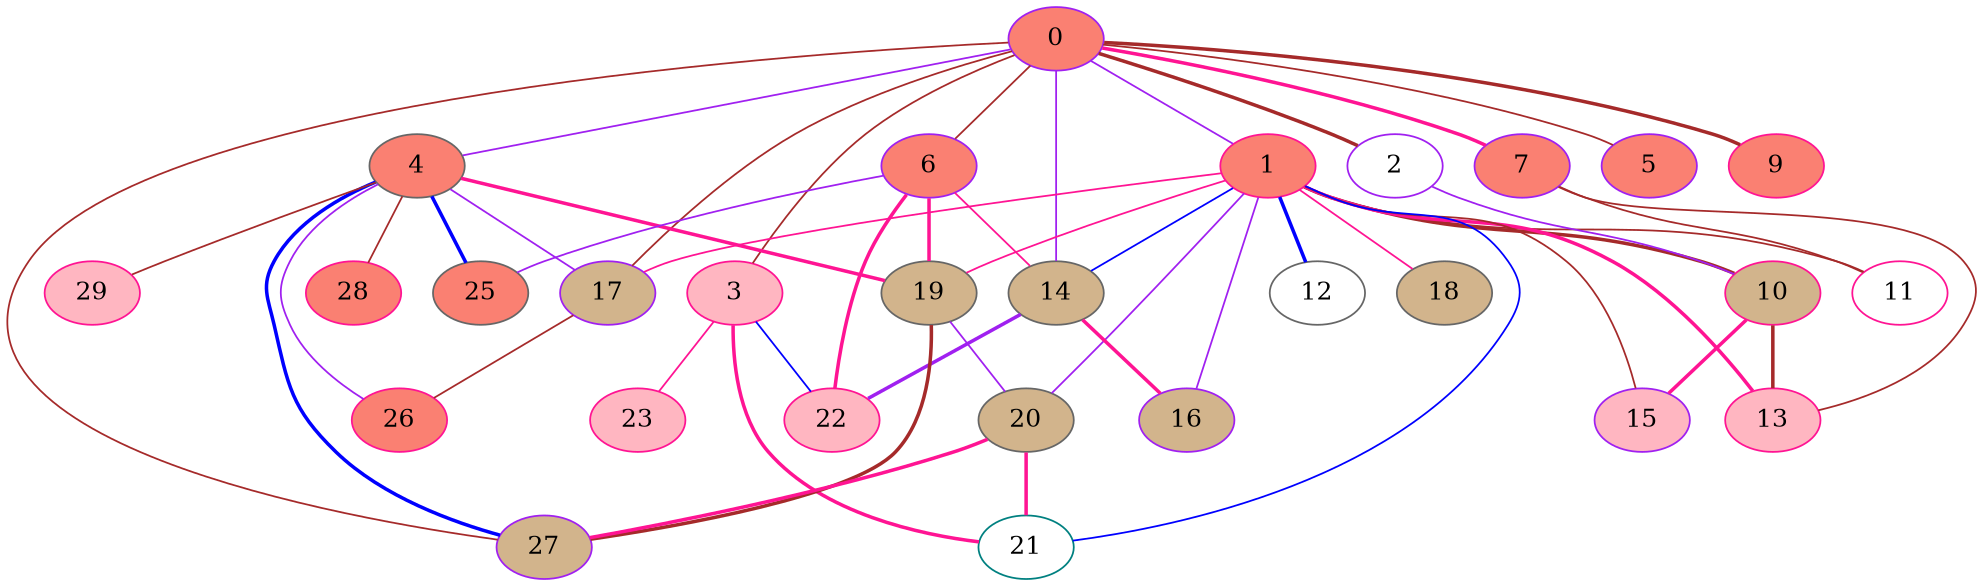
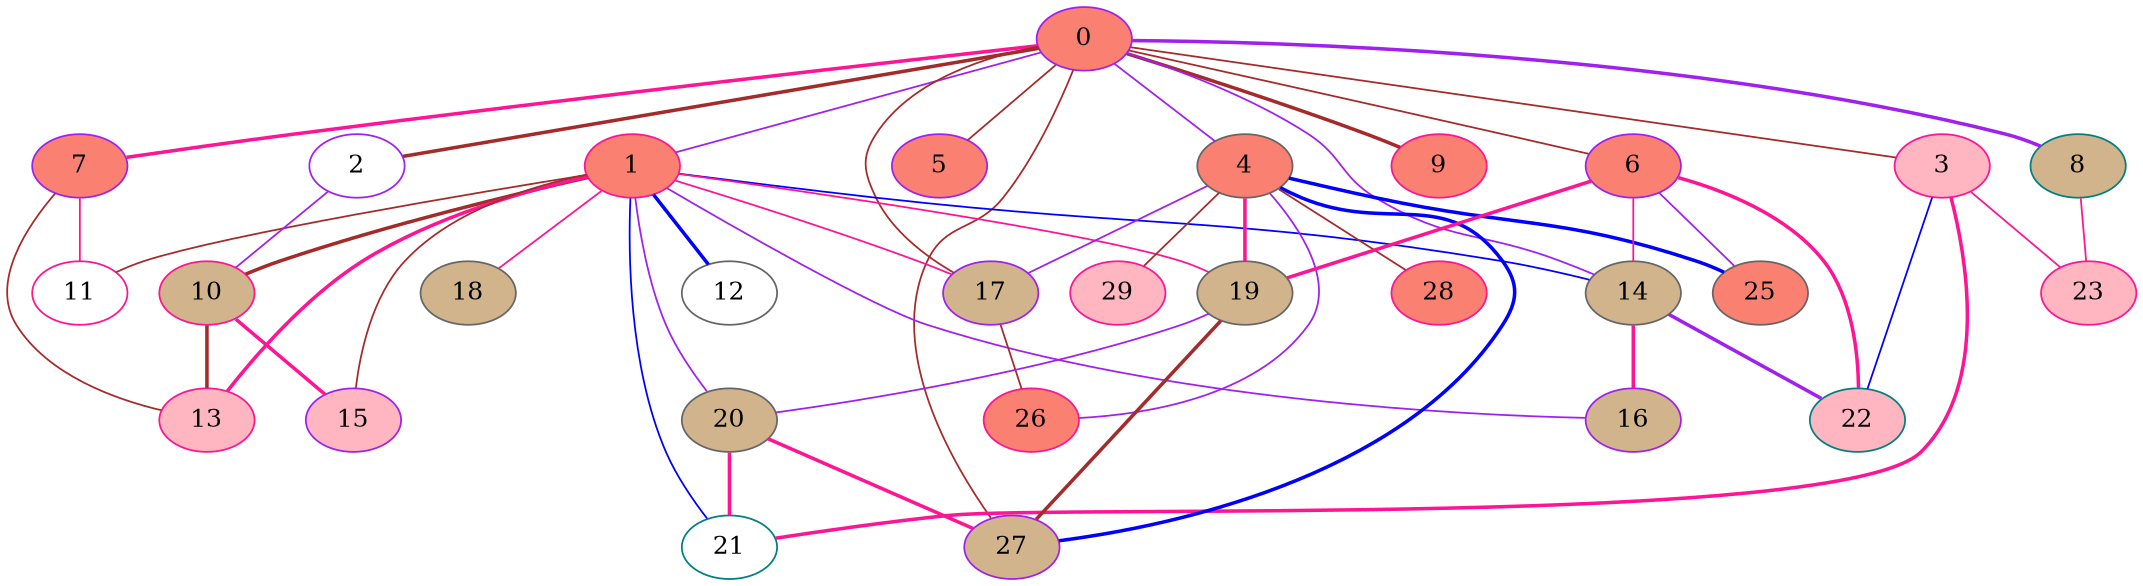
none -> (2078, 166)
(1664, 220) -> (80, 230)
(832, 420) -> (1857, 420)
